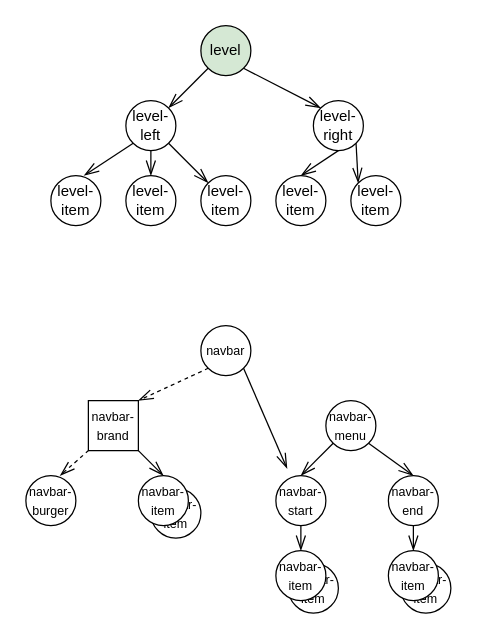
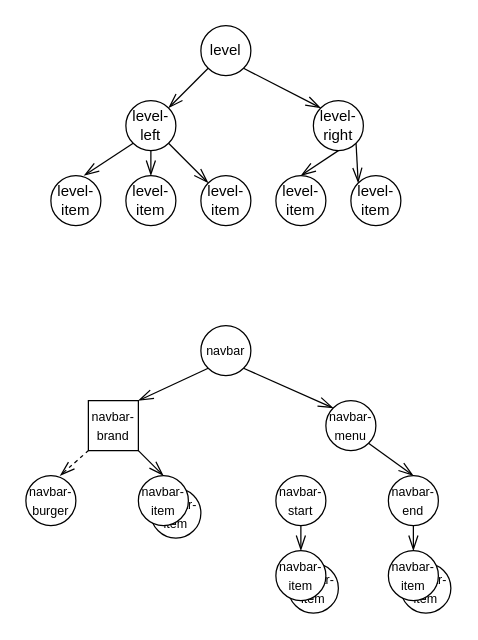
(226, 51) -> (226, 51)
(173, 384) -> (173, 384)
(265, 418) -> (288, 388)
(317, 459) -> none
